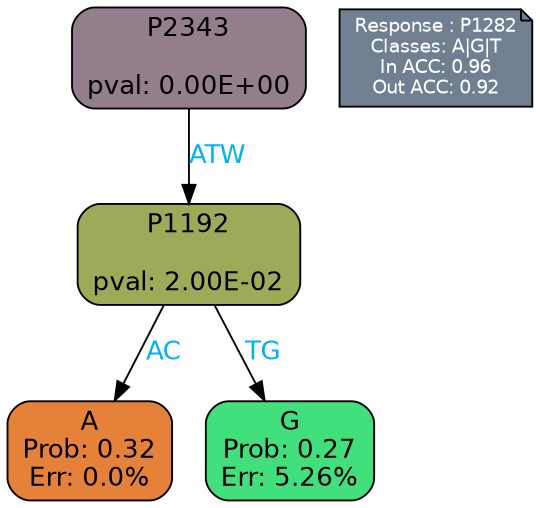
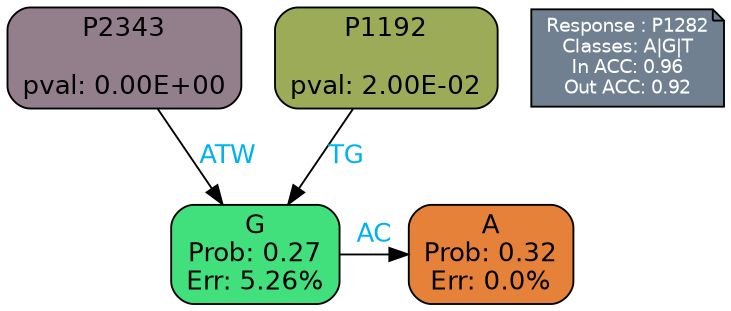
(189, 147) -> (185, 149)
(144, 344) -> (364, 254)
